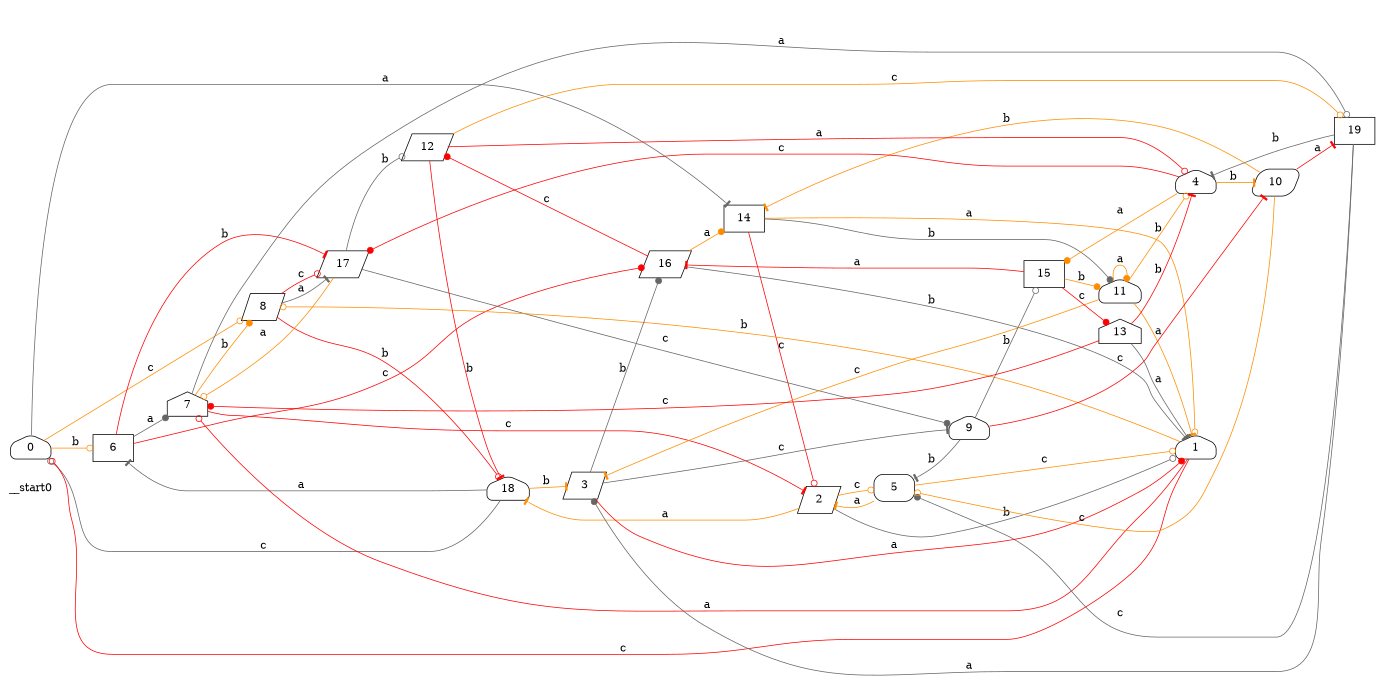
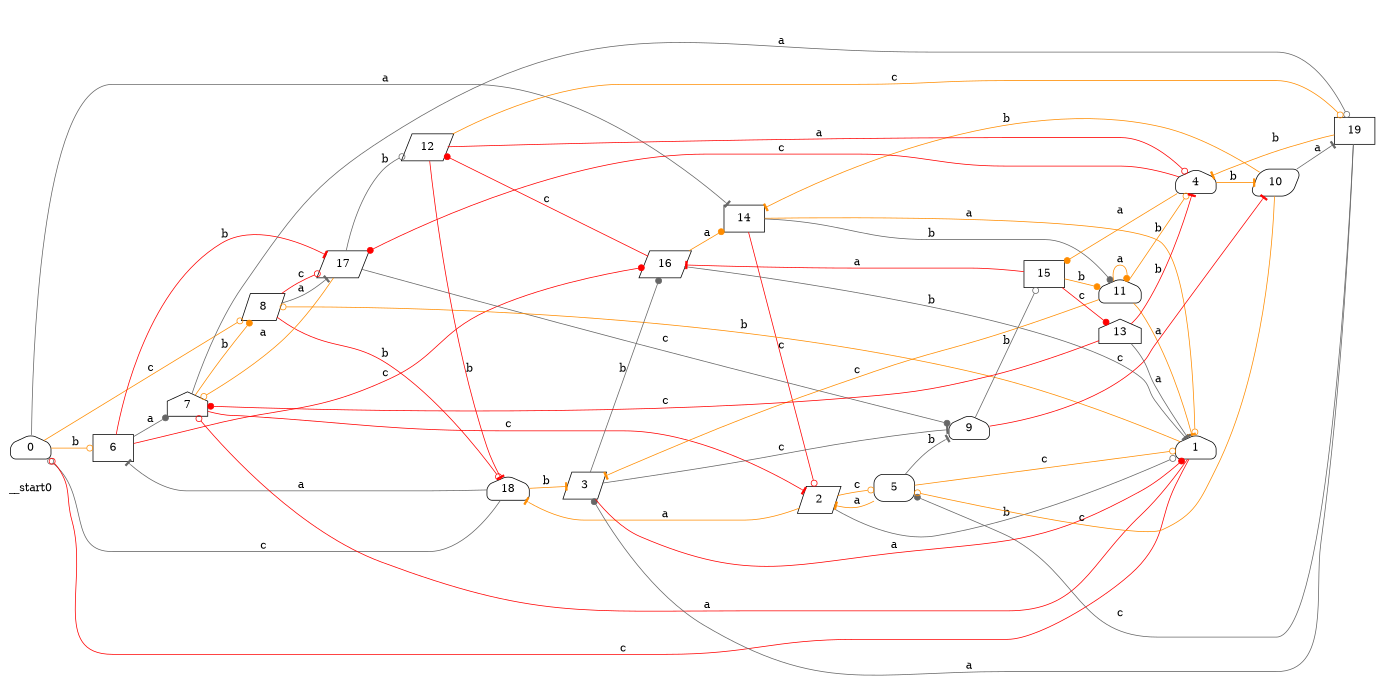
(1274, 152) -> (1274, 152)
(1314, 158) -> (1314, 158)
(941, 460) -> (924, 455)
